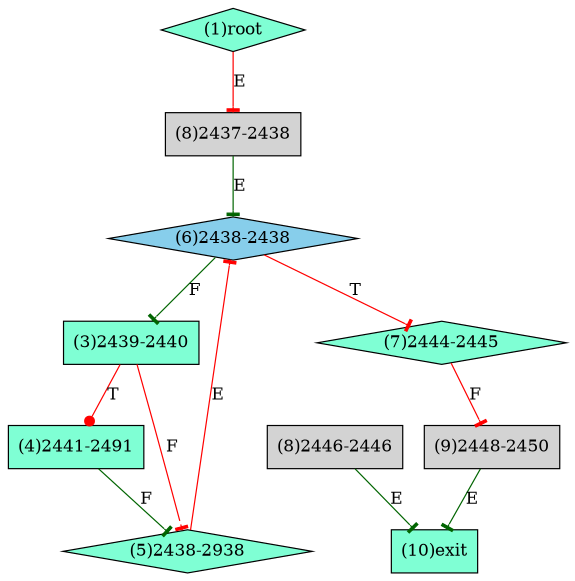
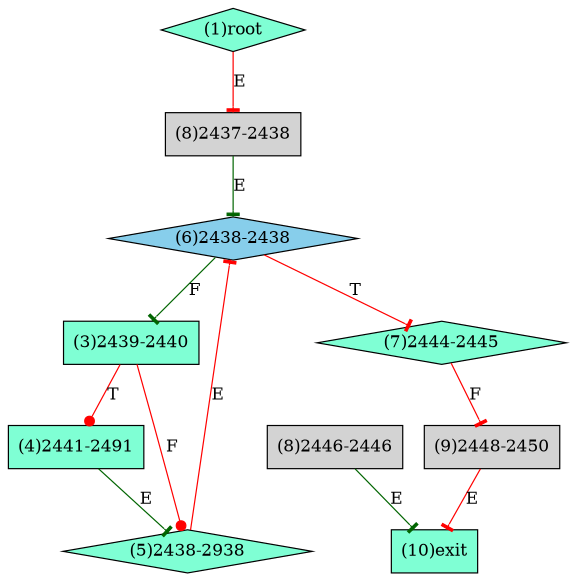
(159, 443) -> (159, 443)
(465, 496) -> (465, 496)
(146, 499) -> (146, 499)
